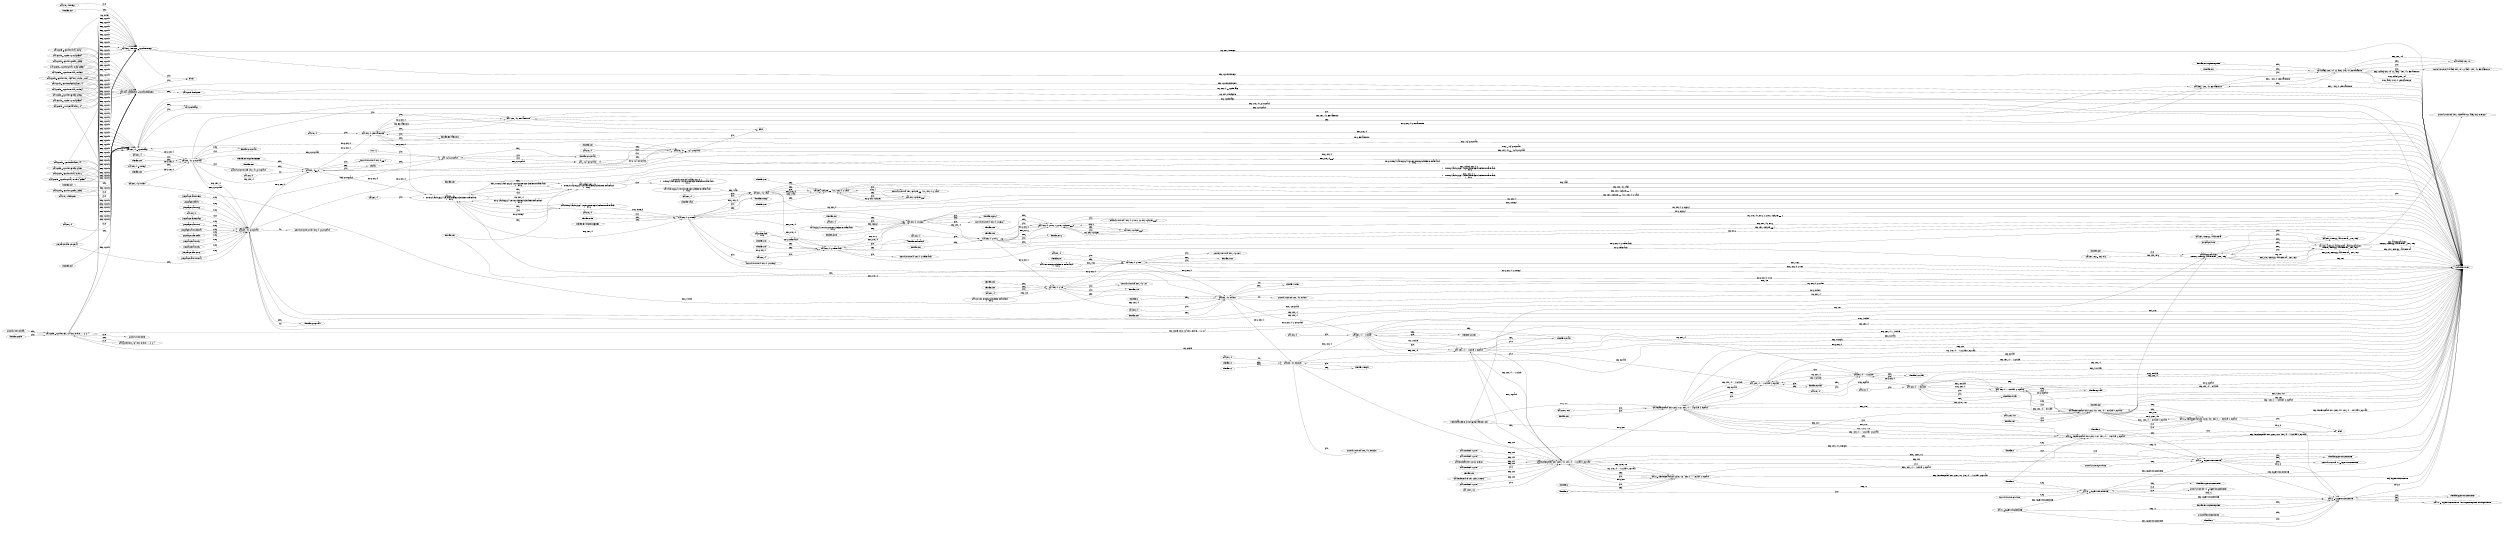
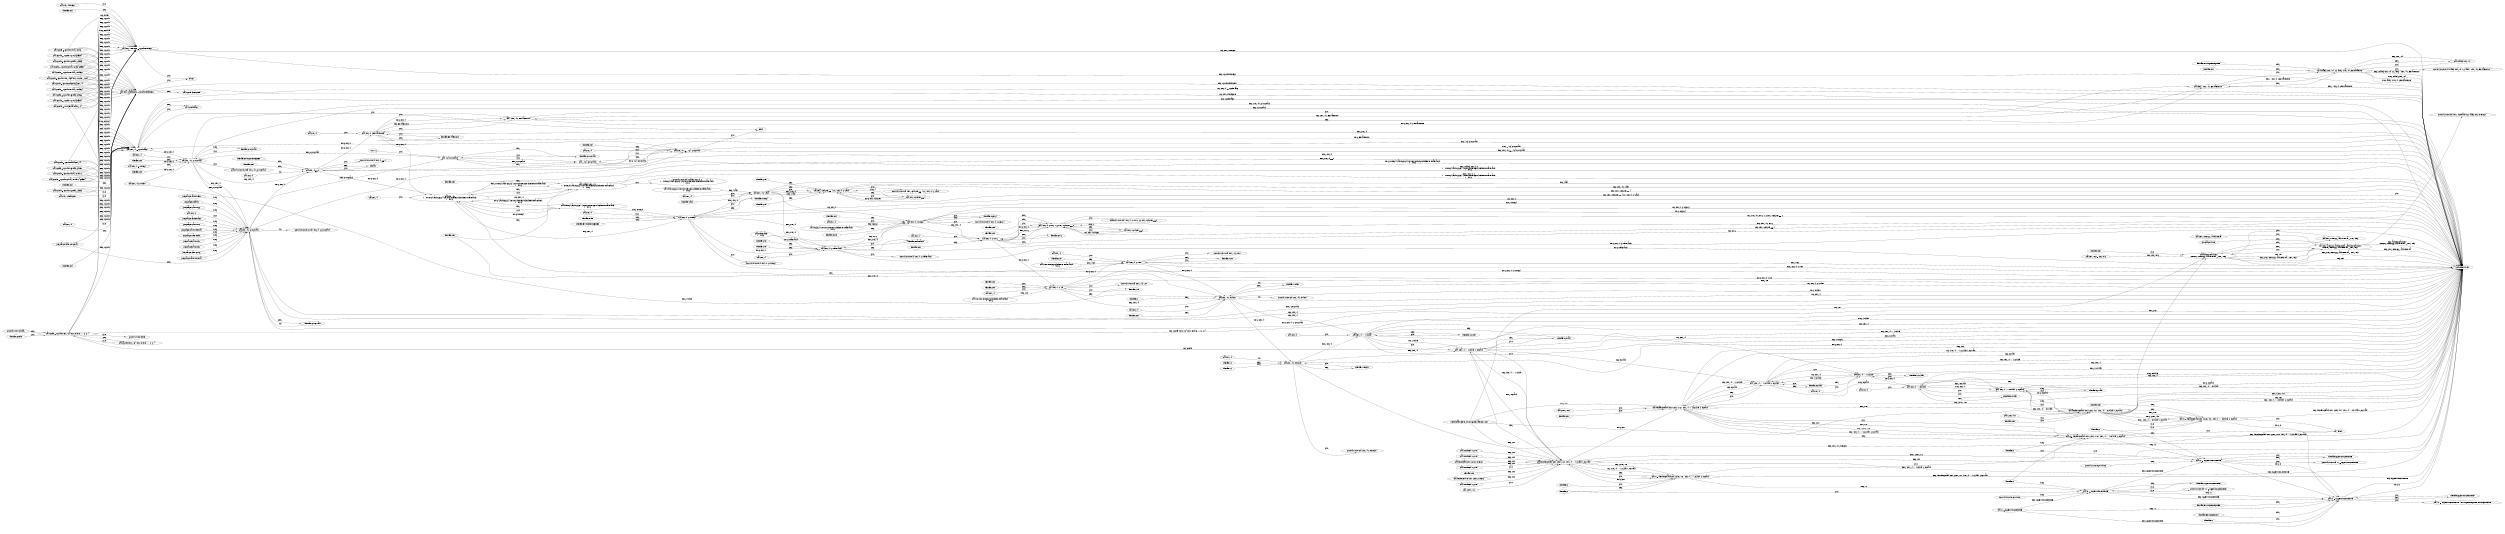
(105, 31) -> (105, 31)
(105, 121) -> (105, 121)
(409, 162) -> (517, 166)
(2209, 515) -> (2209, 515)
